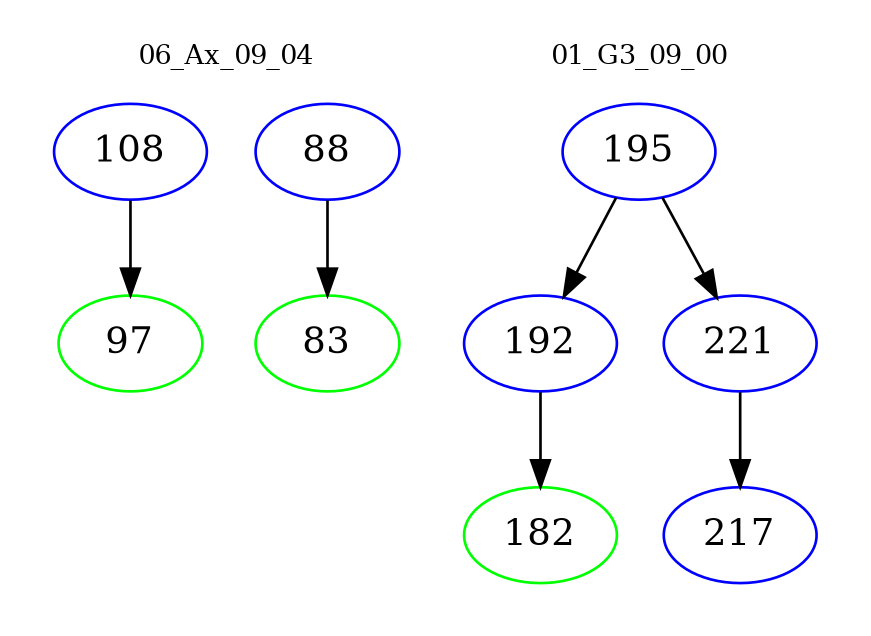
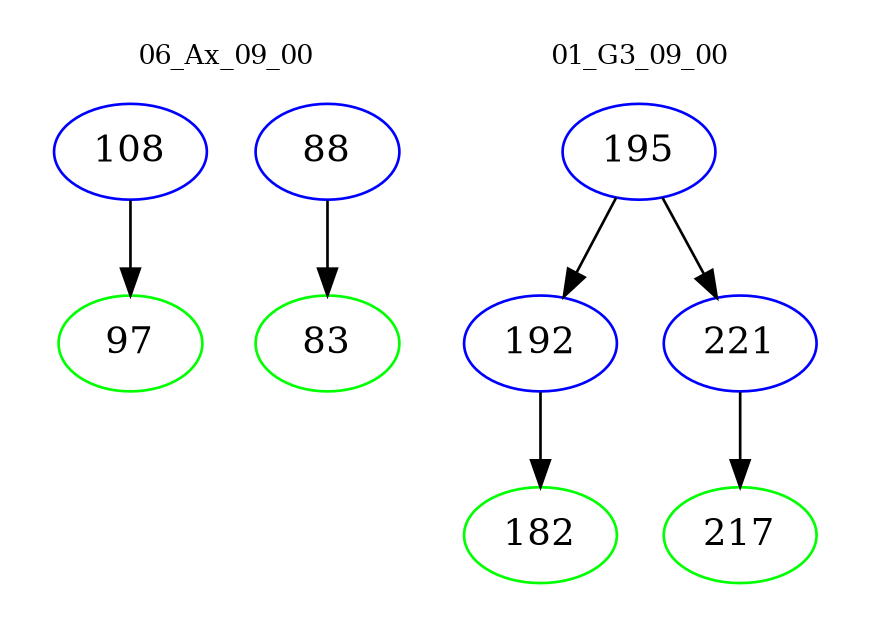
(226, 57) -> (226, 57)
(740, 535) -> (740, 535)
